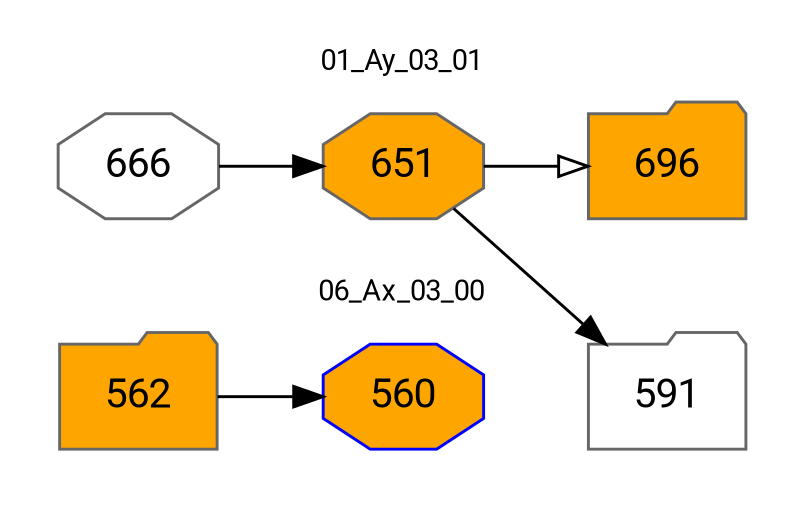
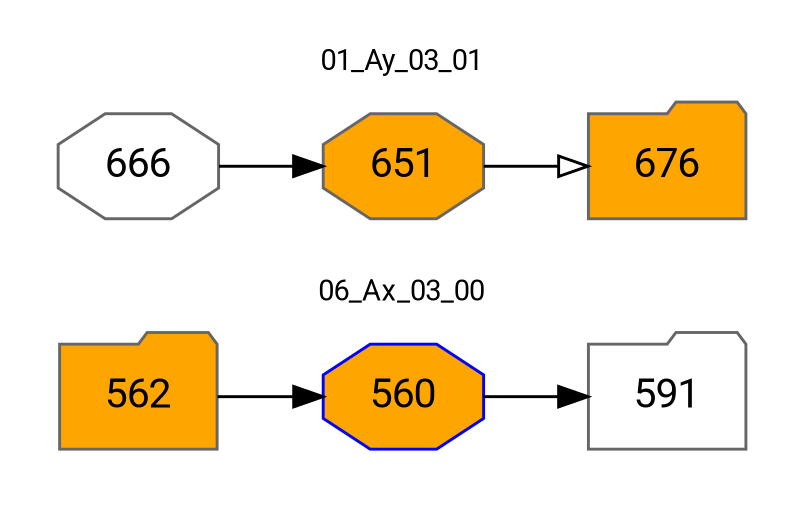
(667, 166) -> (667, 166)
(538, 284) -> (521, 397)
